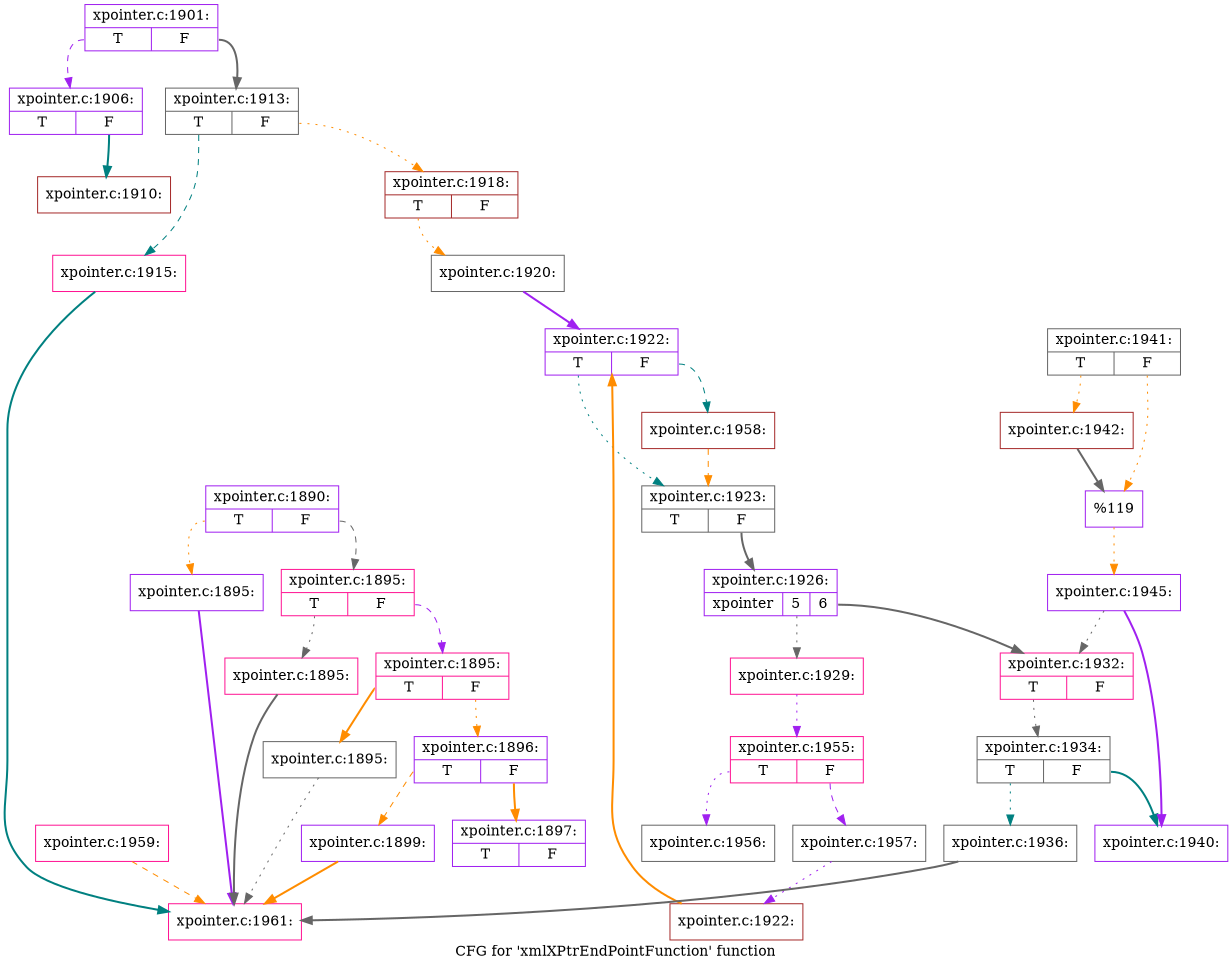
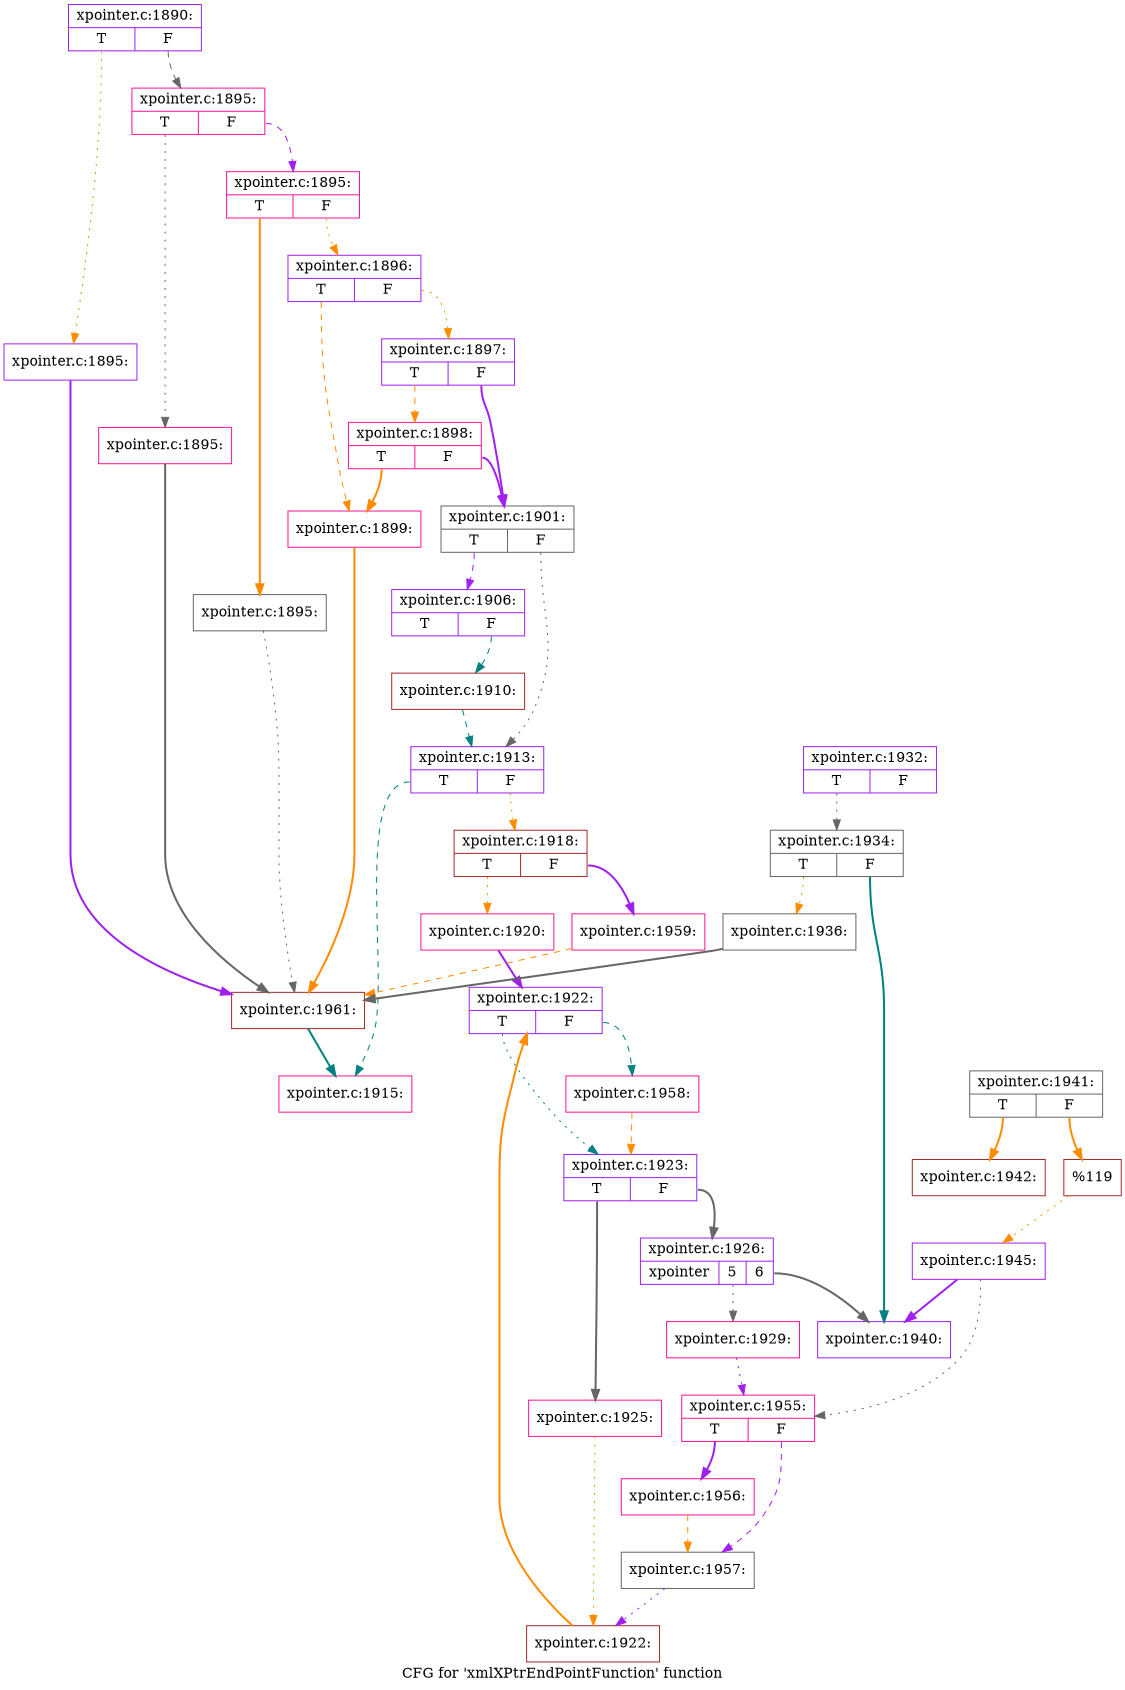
(151, 28) -> (508, 529)
(235, 54) -> (548, 650)
(232, 111) -> (477, 770)
(109, 151) -> (489, 651)
(498, 273) -> (487, 932)
(1080, 389) -> (1001, 1134)
(708, 430) -> (632, 1094)
(1146, 430) -> (1072, 1134)
none -> (494, 440)
none -> (415, 446)
(1088, 465) -> none
(708, 509) -> (630, 1178)
(1114, 509) -> (1093, 1178)
(928, 618) -> (821, 1286)
(1094, 628) -> (934, 1379)
(7, 637) -> (319, 1048)
(1067, 676) -> (870, 770)
none -> (466, 723)
(710, 788) -> (713, 1456)
(514, 797) -> (441, 304)
(1010, 799) -> (802, 891)
(368, 843) -> (354, 529)
(708, 843) -> (688, 1497)
none -> (614, 879)
(235, 922) -> (298, 1010)
none -> (595, 1418)
none -> (688, 1529)
